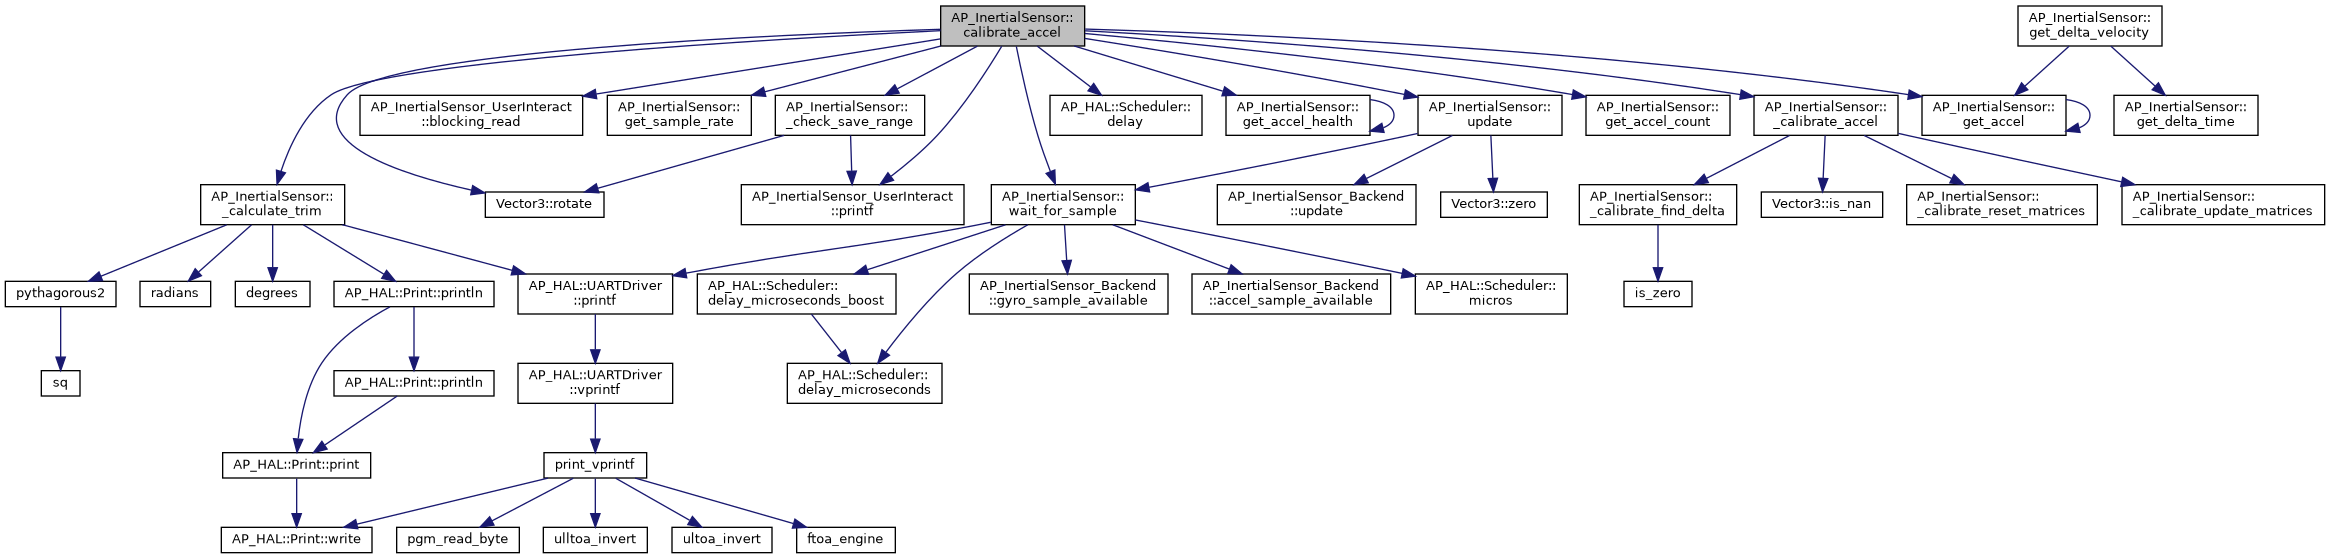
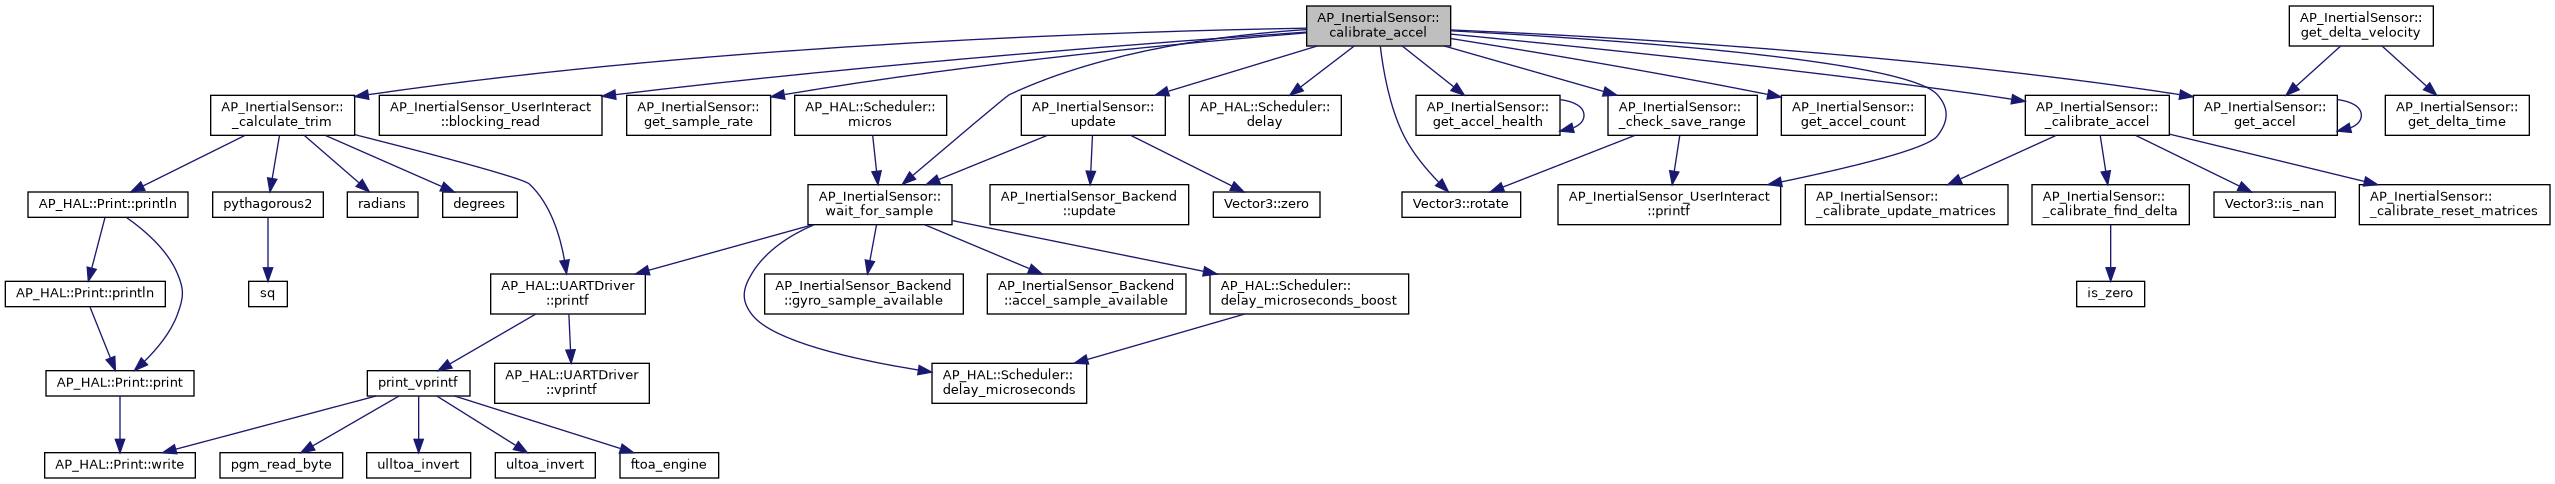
(1269, 246) -> (875, 153)
(595, 421) -> (493, 339)
